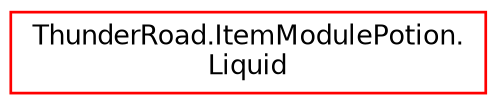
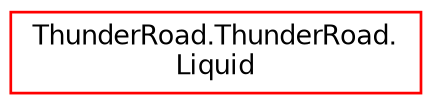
(248, 53) -> (216, 53)
